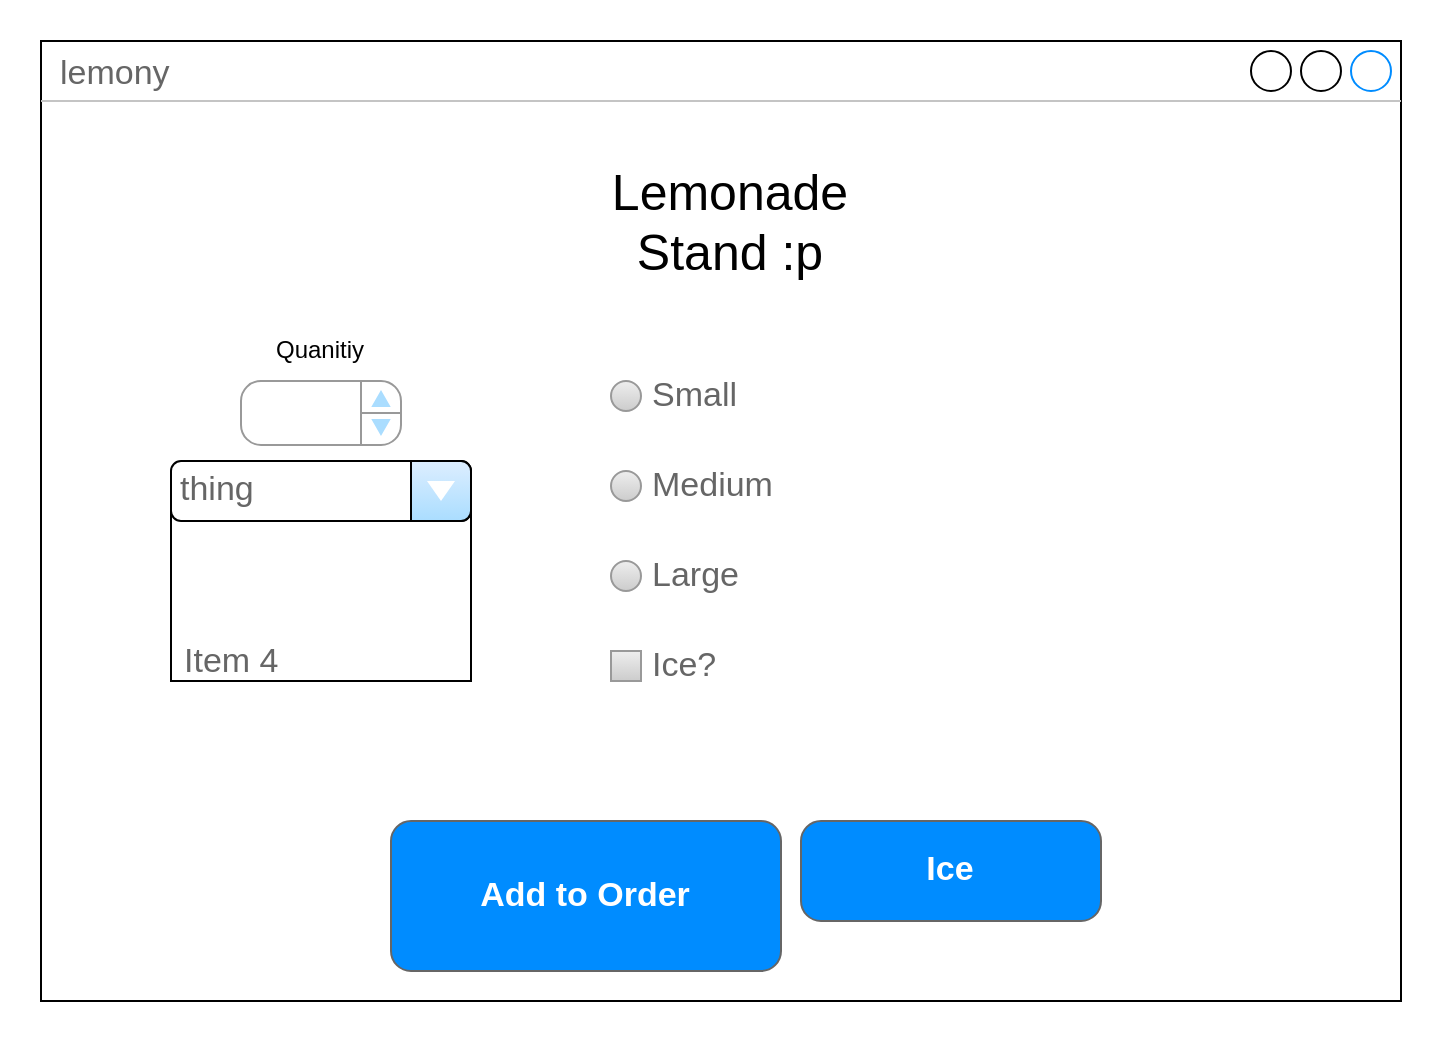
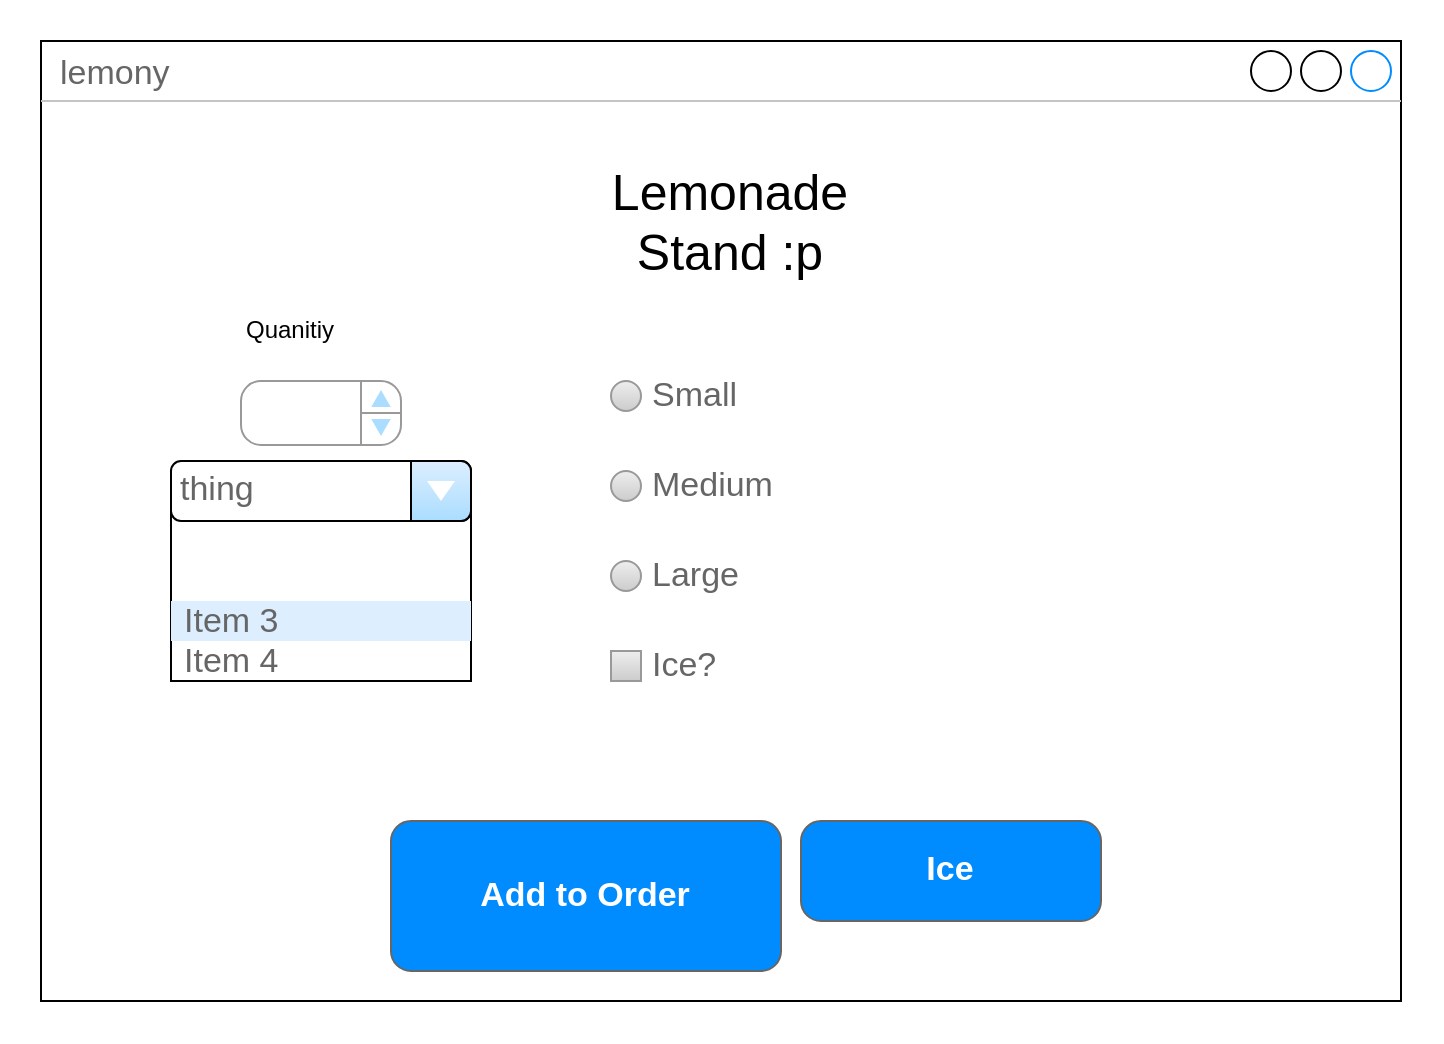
(321, 351) -> (291, 331)
none -> (321, 621)
